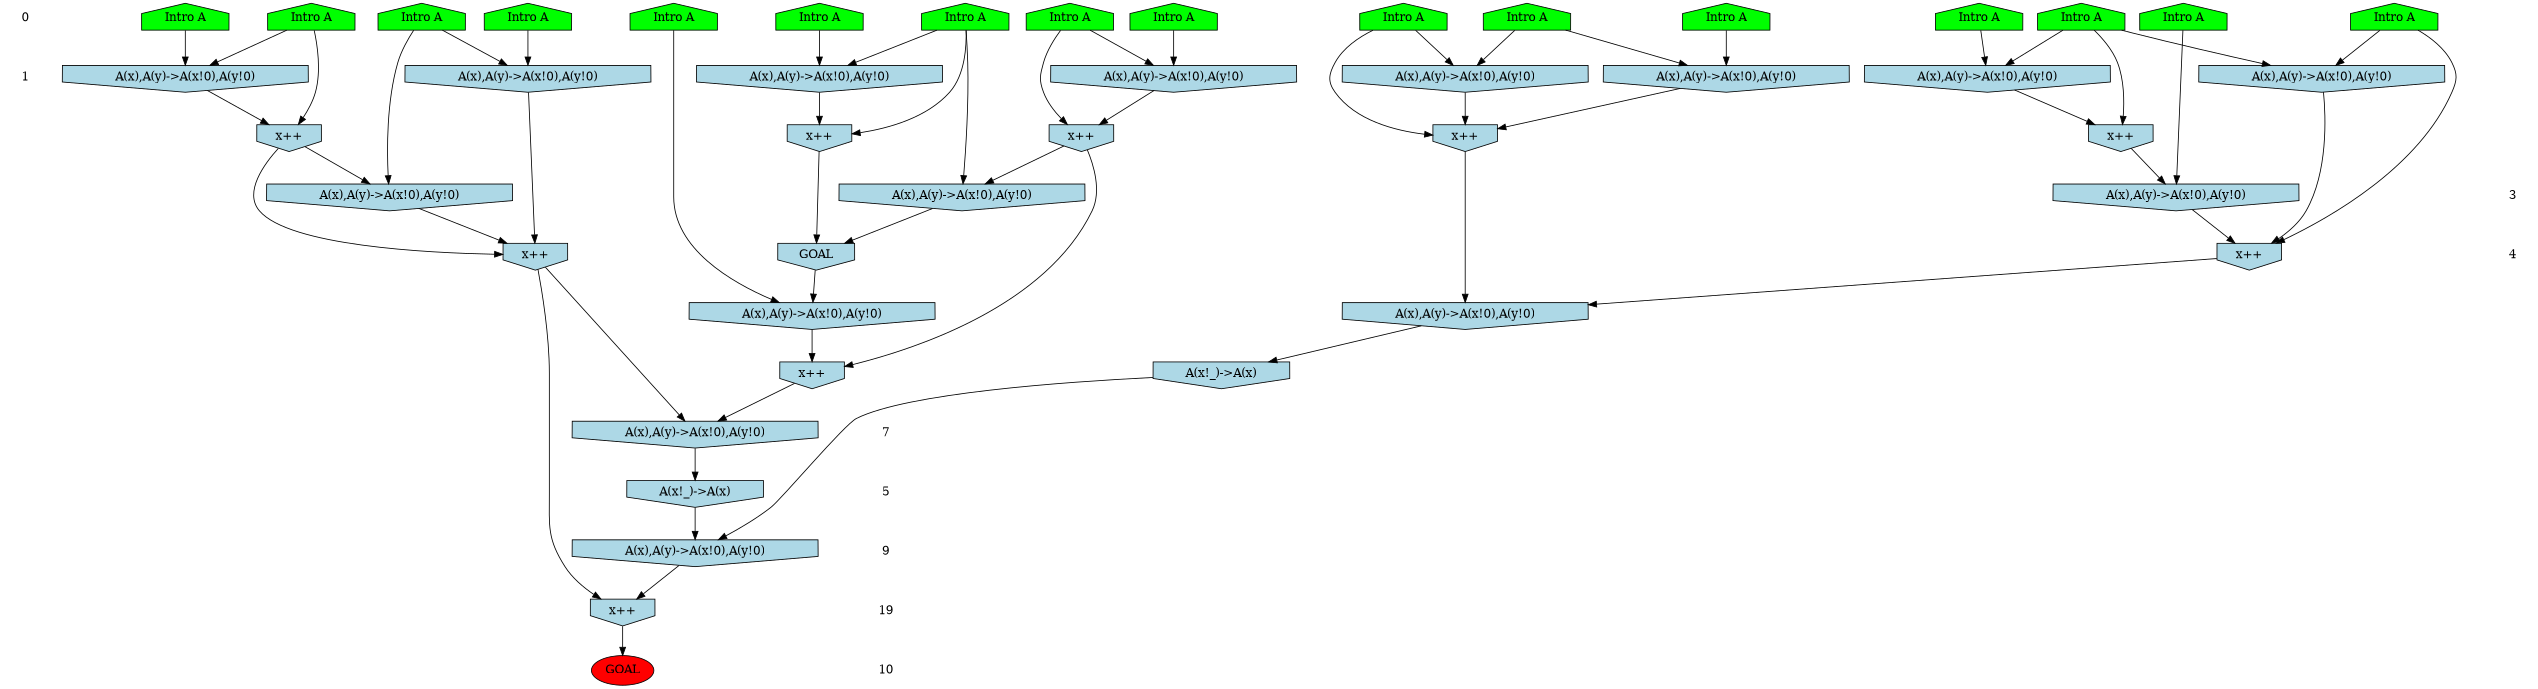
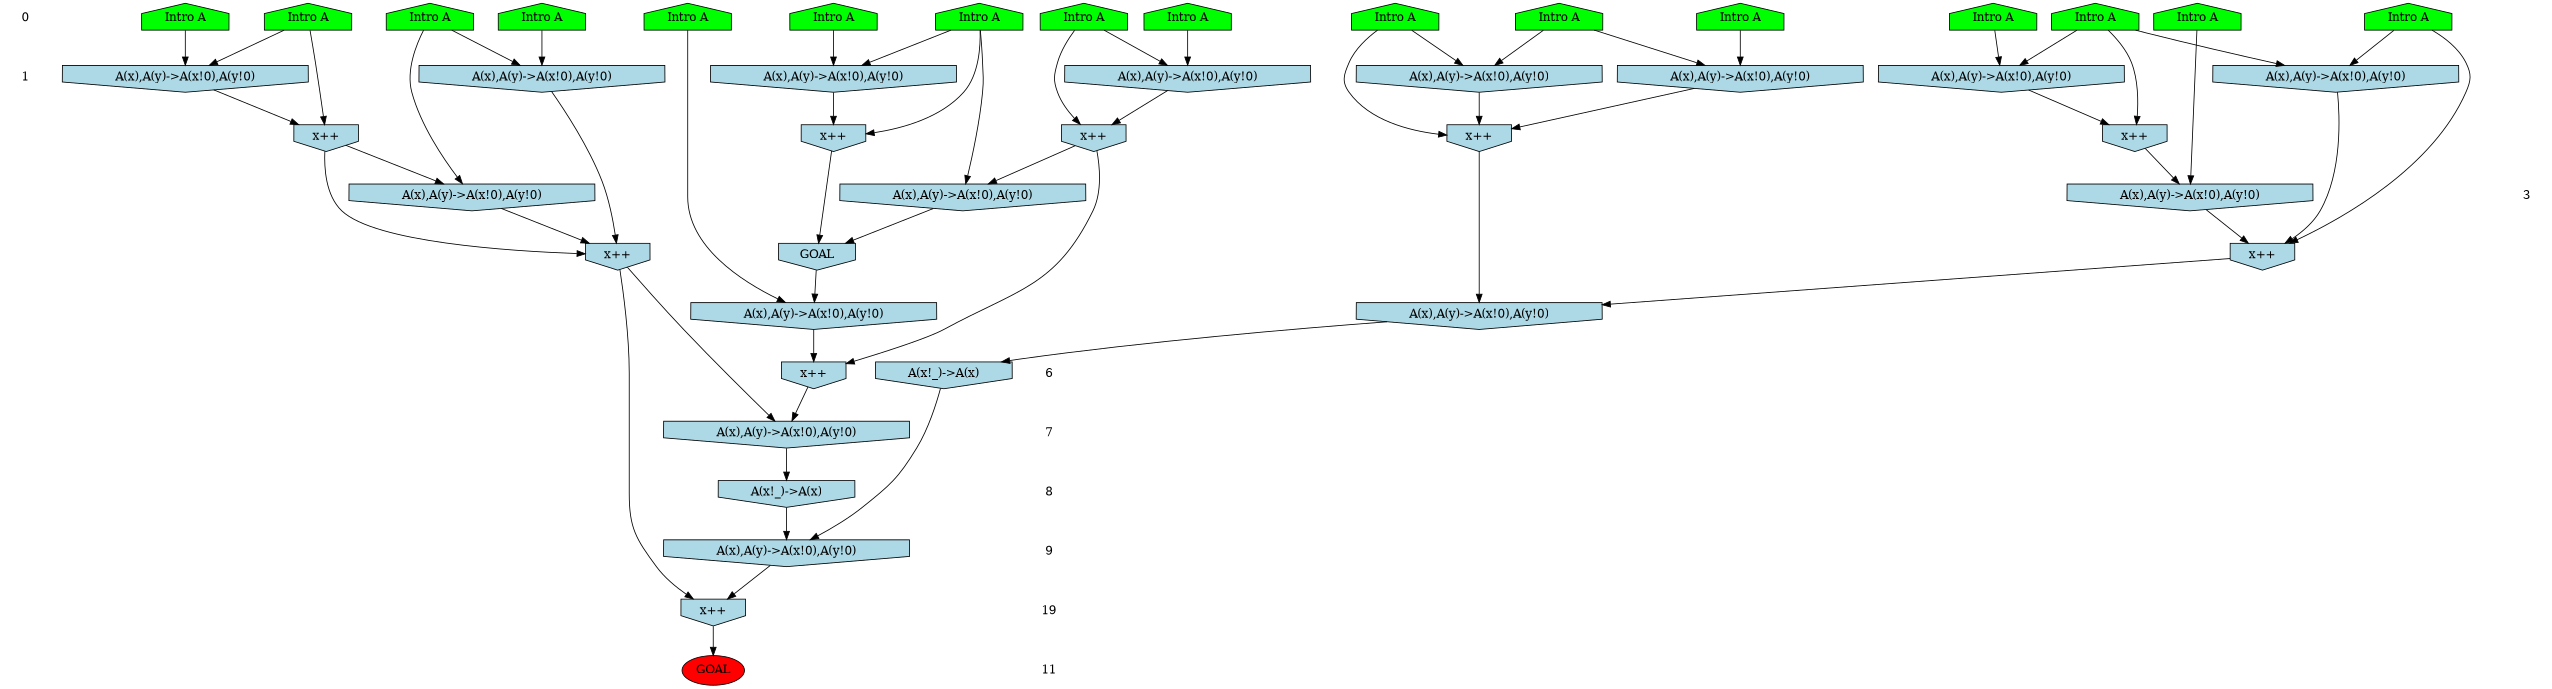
(2513, 255) -> none
none -> (1049, 374)
(886, 493) -> (1049, 493)
(886, 670) -> (1049, 670)
